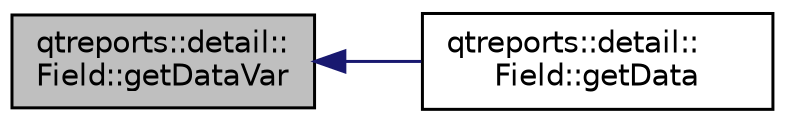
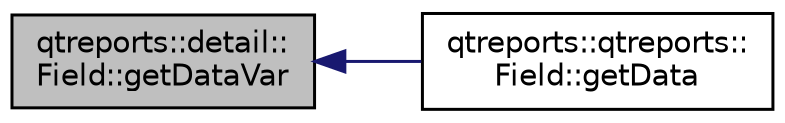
(598, 61) -> (598, 61)
